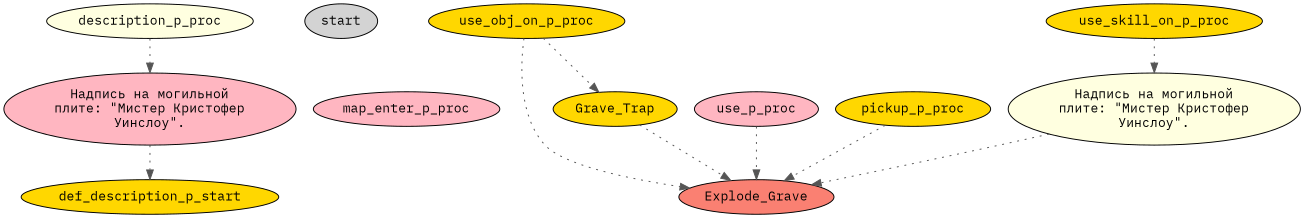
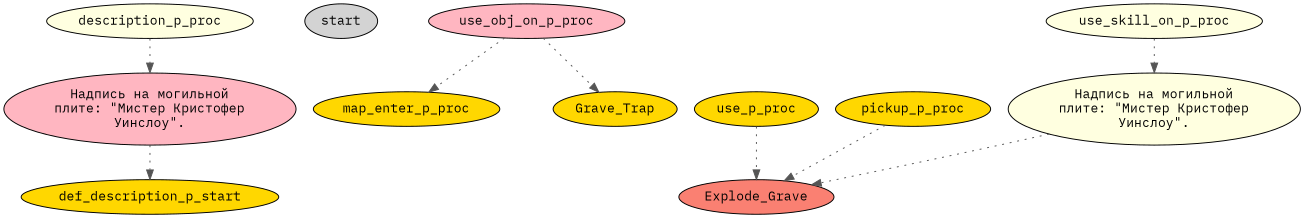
(527, 21) -> (527, 21)
(1154, 21) -> (1154, 21)
(407, 109) -> (407, 109)
(756, 109) -> (756, 109)
(681, 150) -> none
(557, 154) -> (471, 62)
